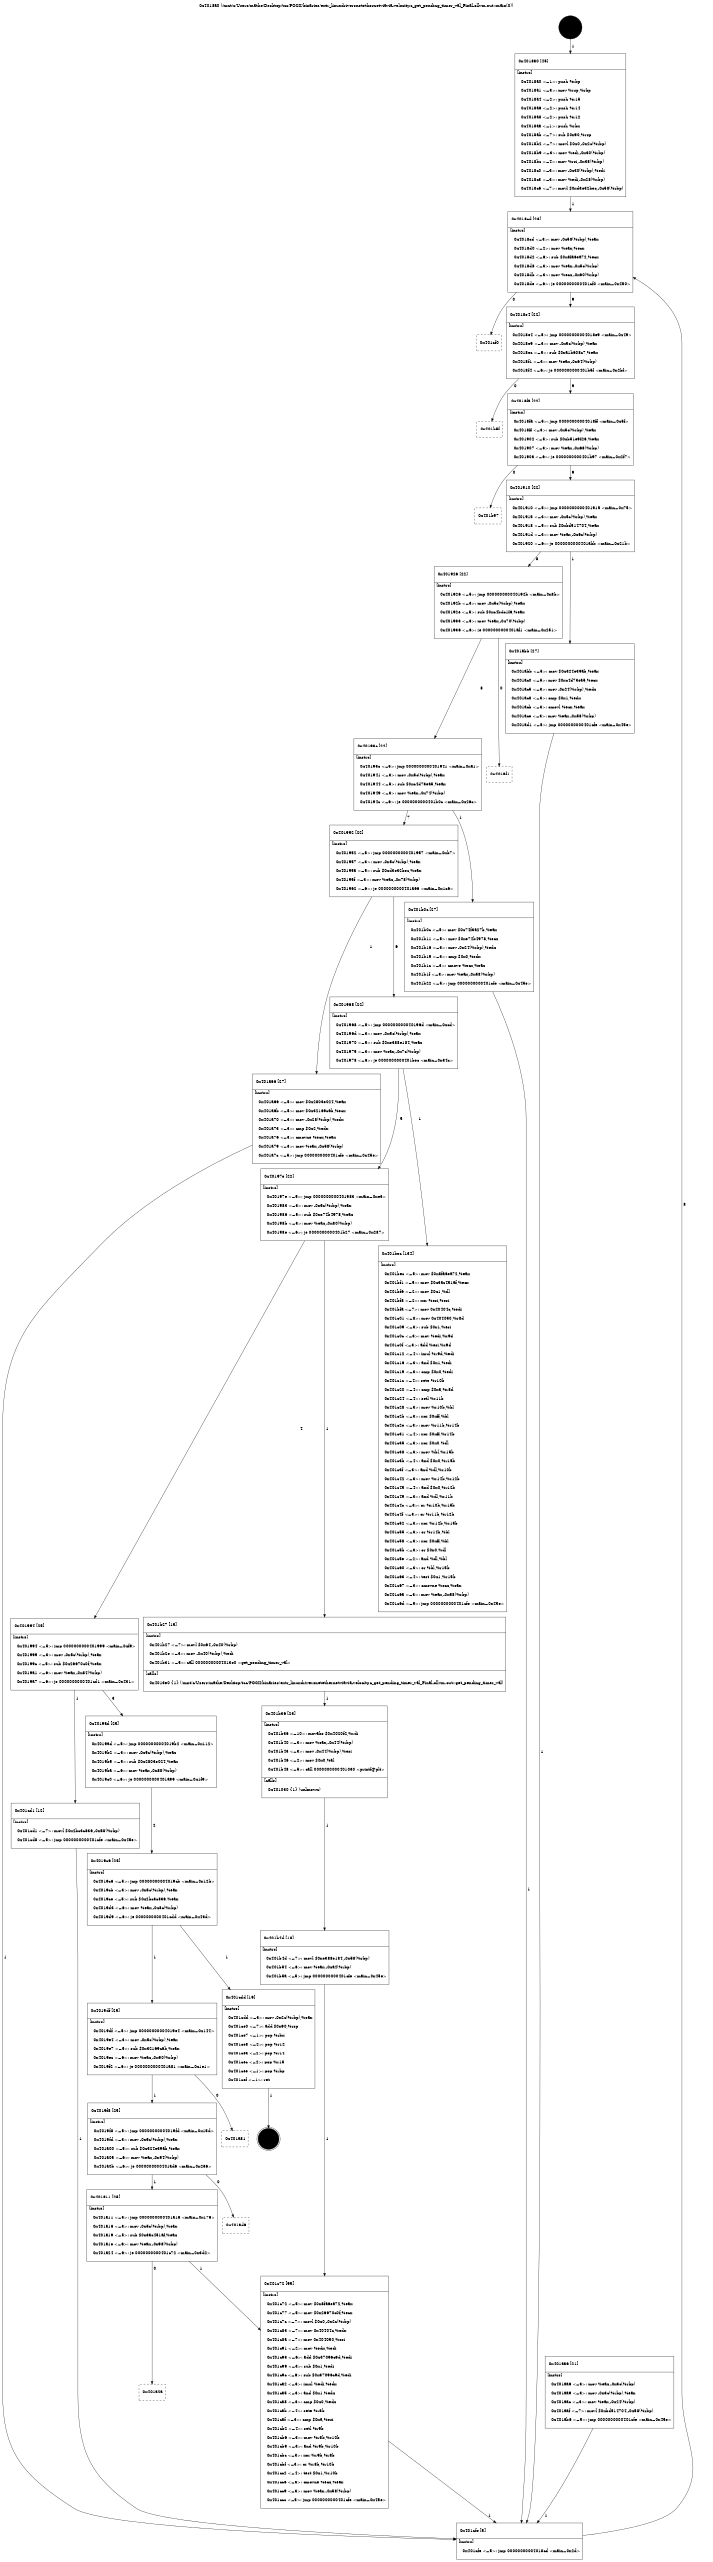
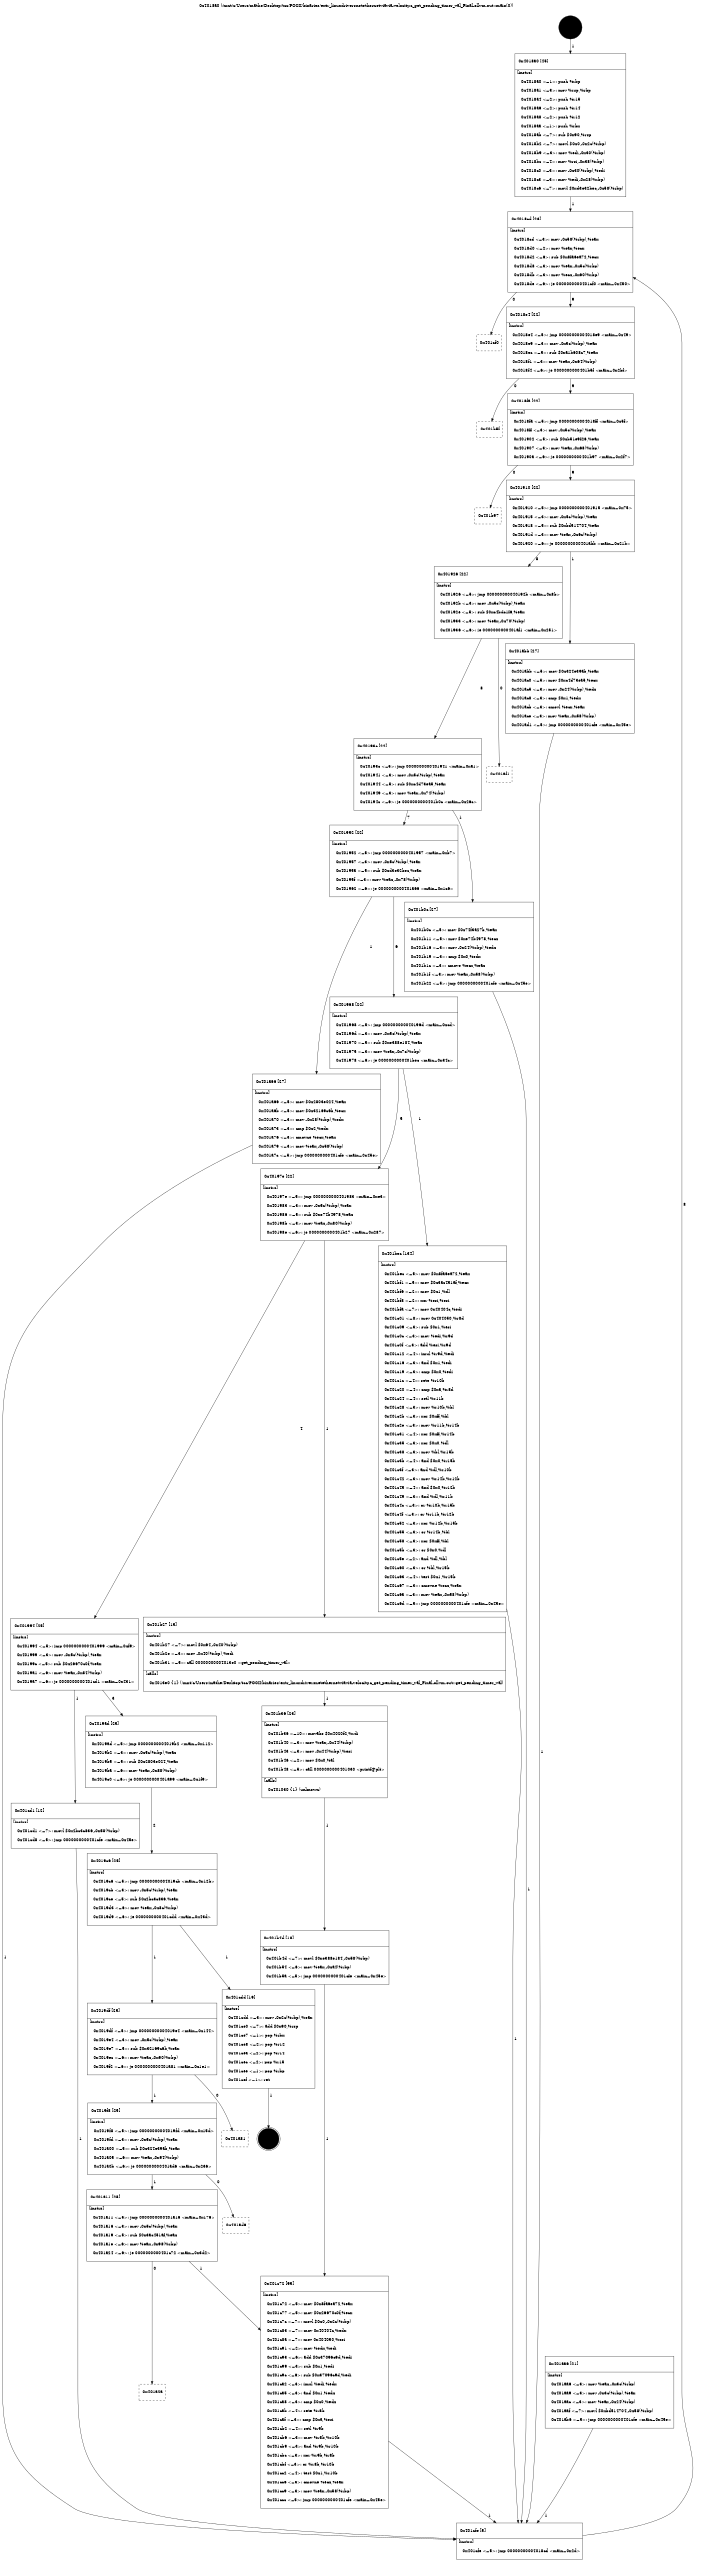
none -> (513, 2064)
